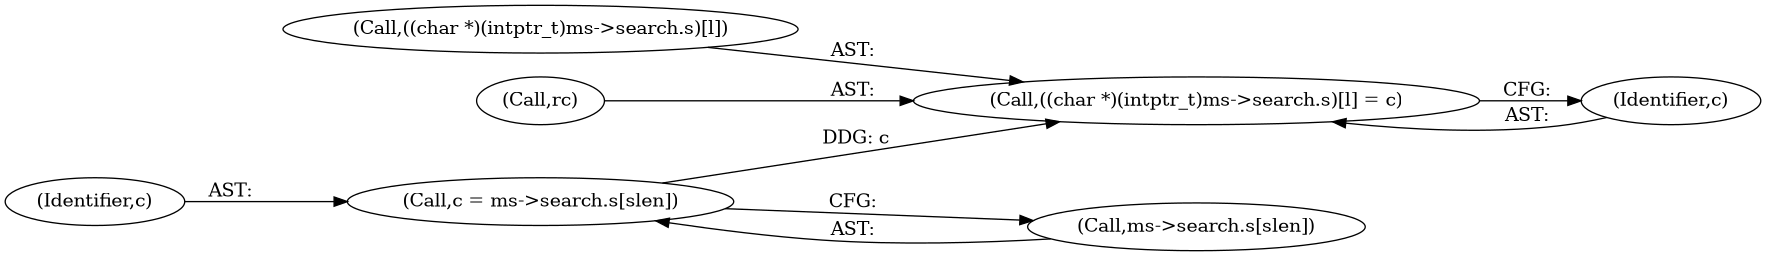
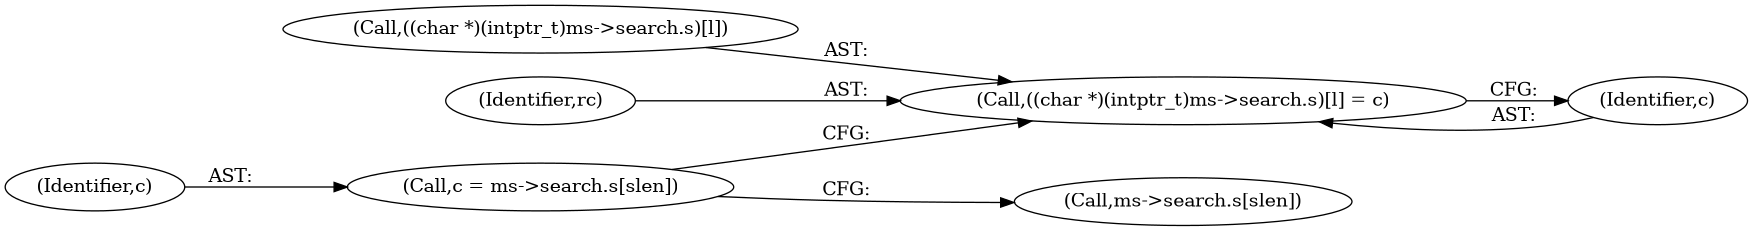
(541, 101) -> (541, 101)
(856, 139) -> (849, 135)
(859, 242) -> none
